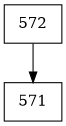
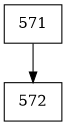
(33, 58) -> (33, 58)
